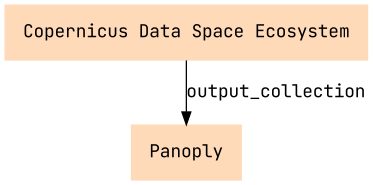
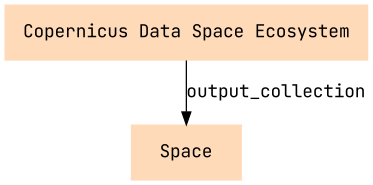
(186, 153) -> (186, 153)
